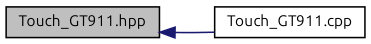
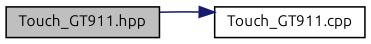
(195, 33) -> (179, 12)
